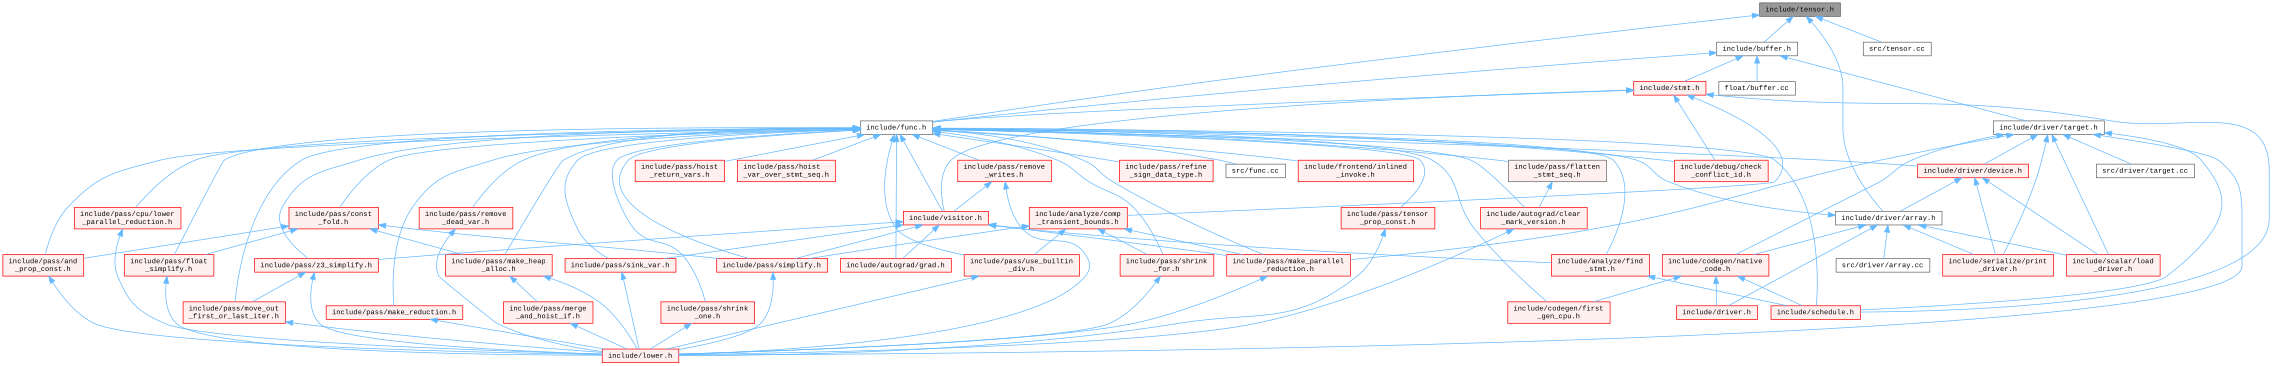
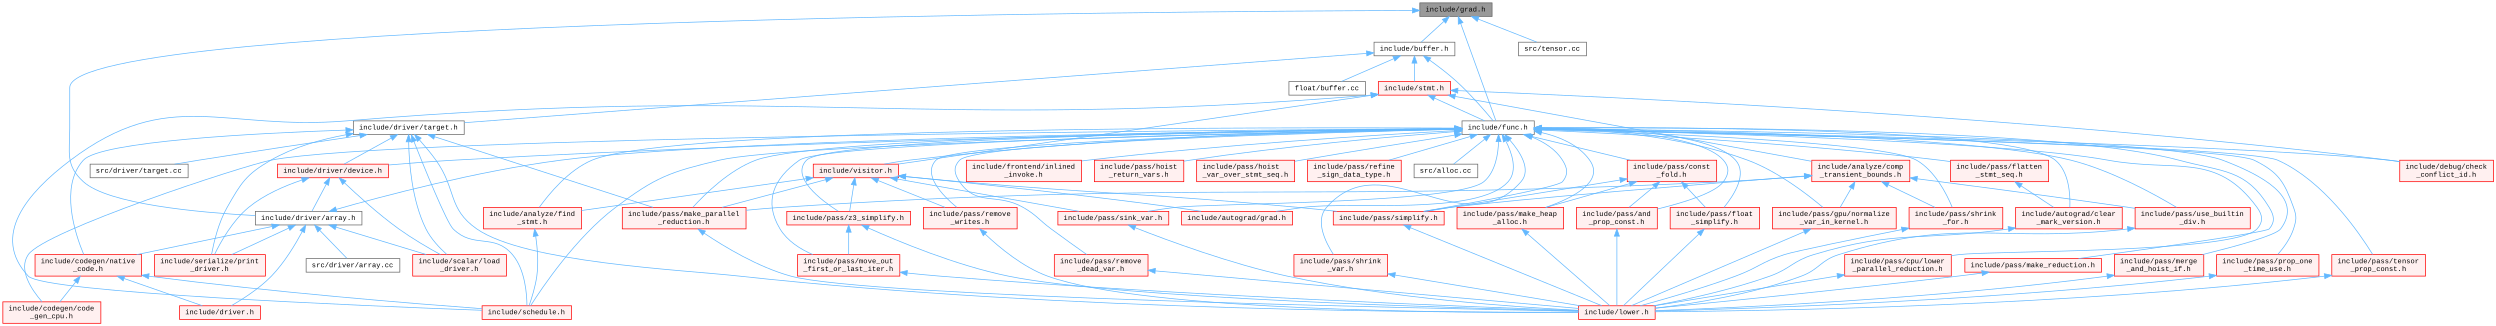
(1800, 10) -> (1456, 10)
(1256, 171) -> (1446, 171)
(1558, 171) -> (2000, 171)
(970, 199) -> (911, 194)
none -> (1834, 218)
none -> (2268, 265)
(526, 291) -> (1977, 138)
(708, 313) -> (1341, 265)
(1559, 313) -> (52, 313)
